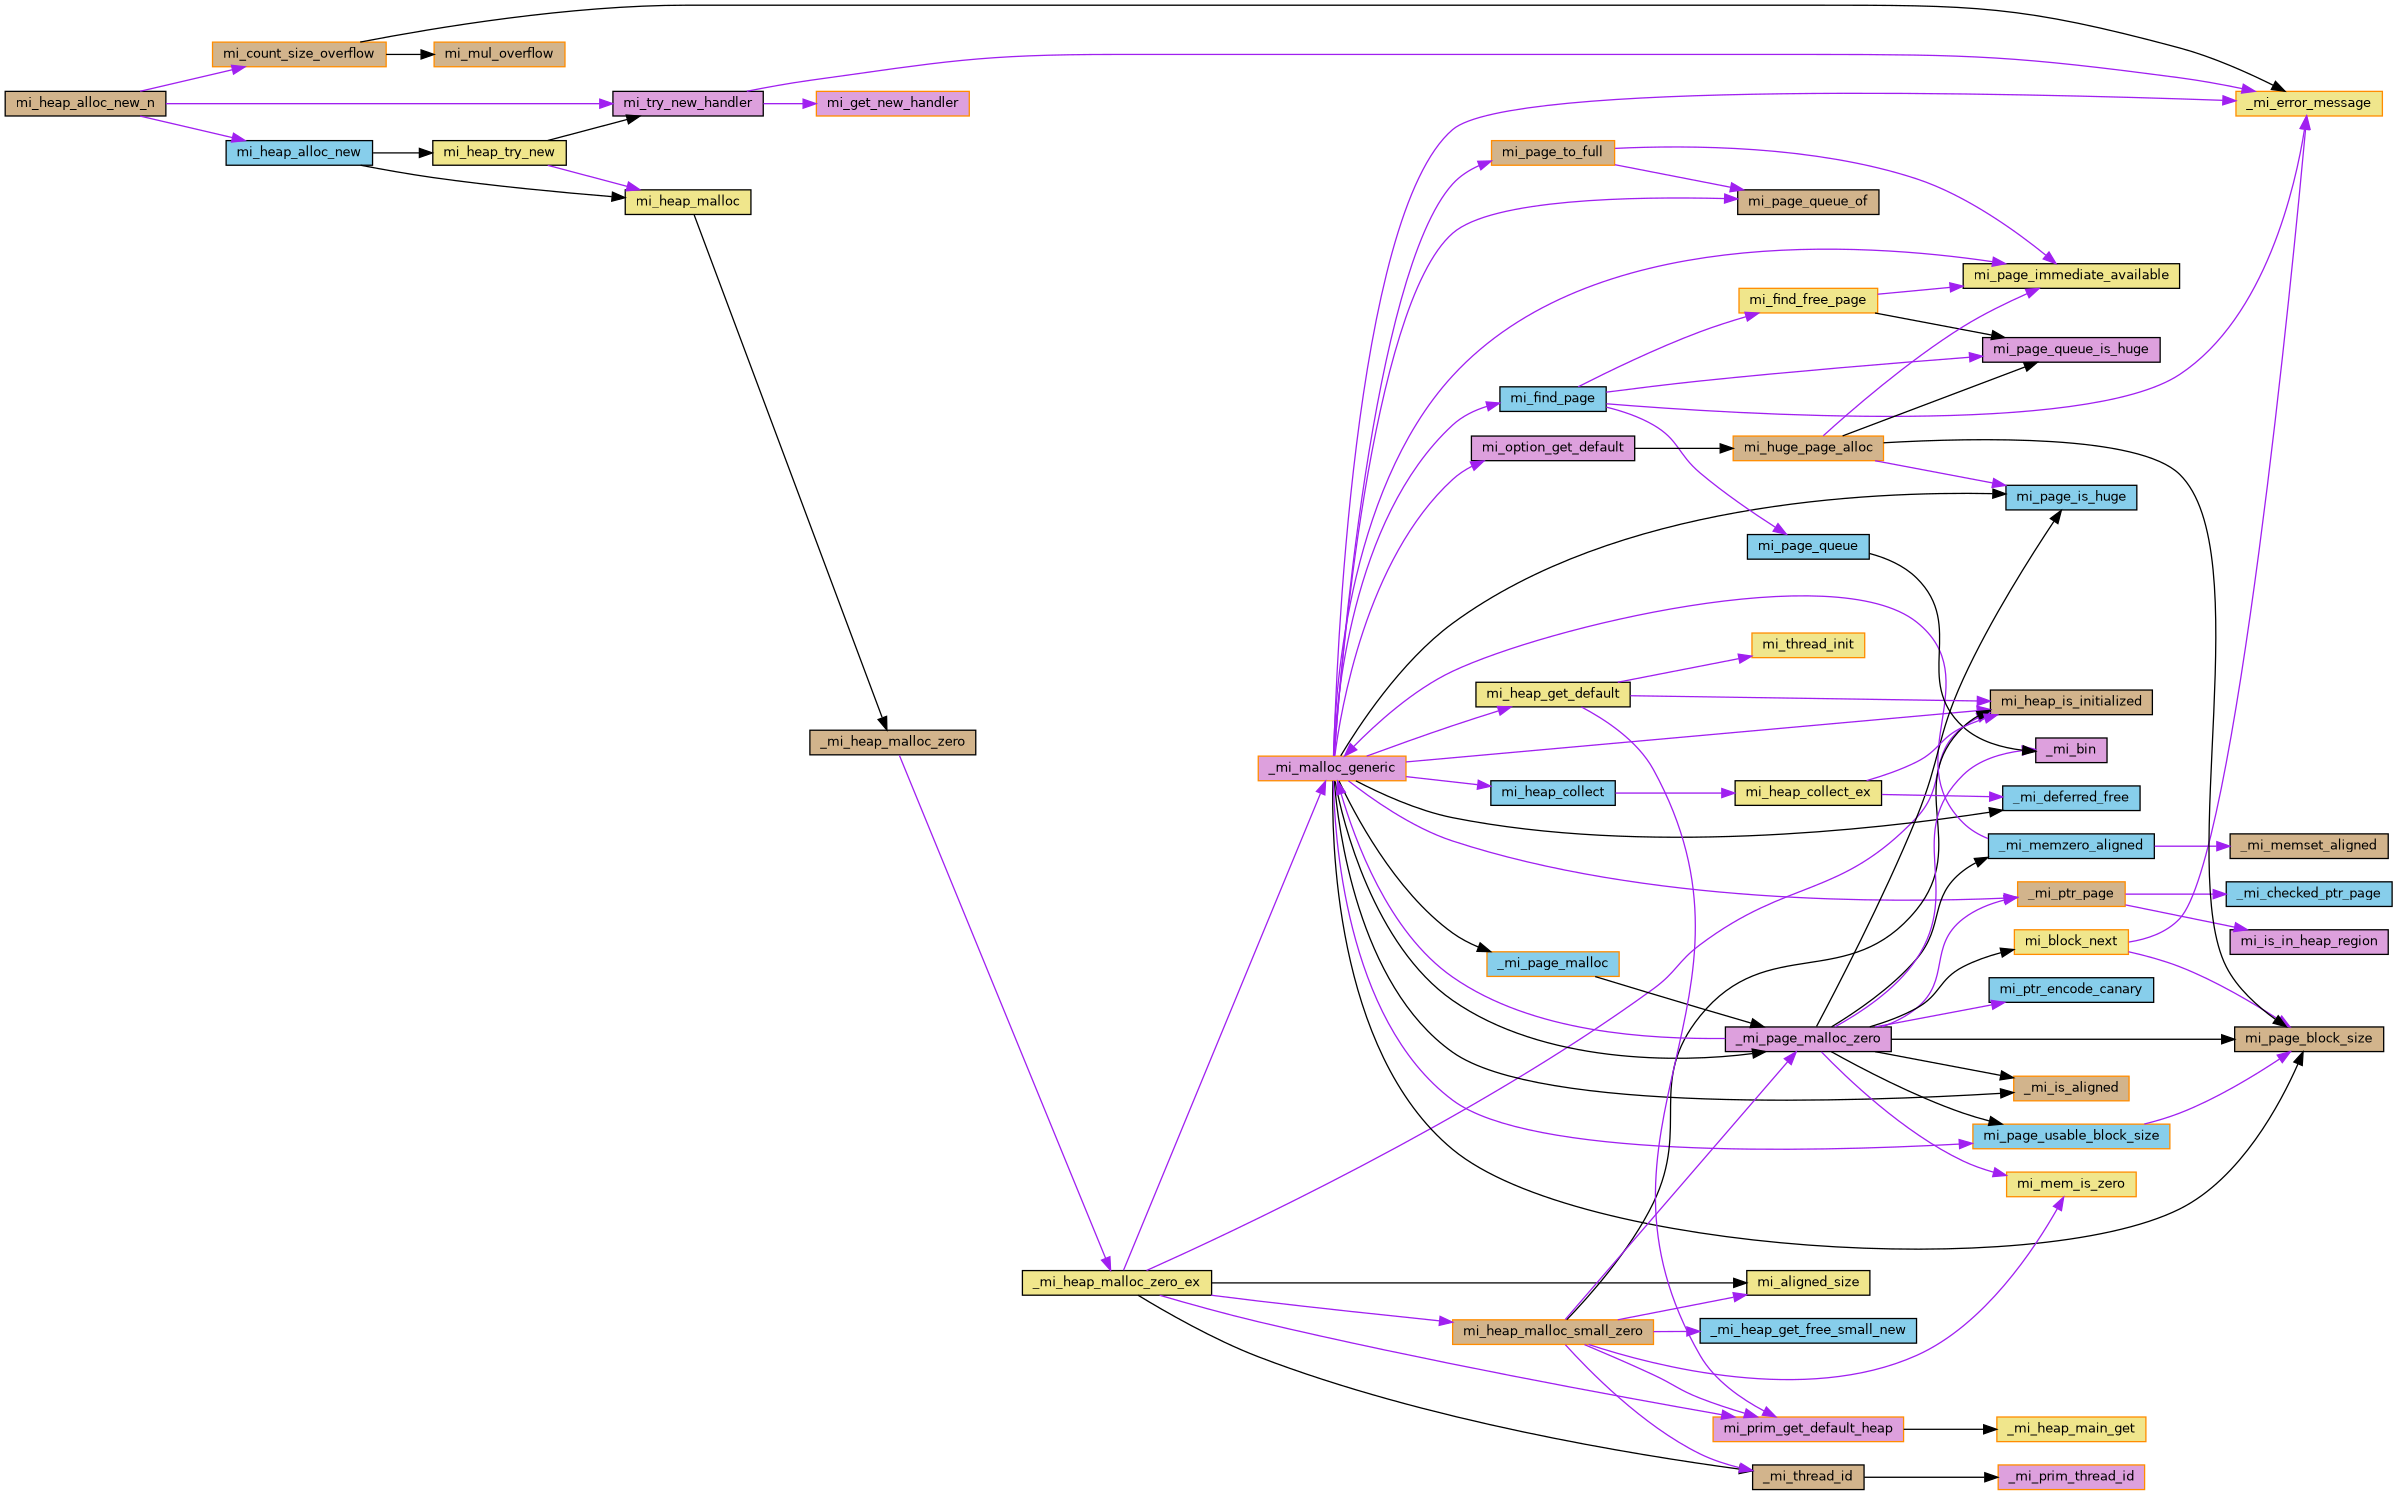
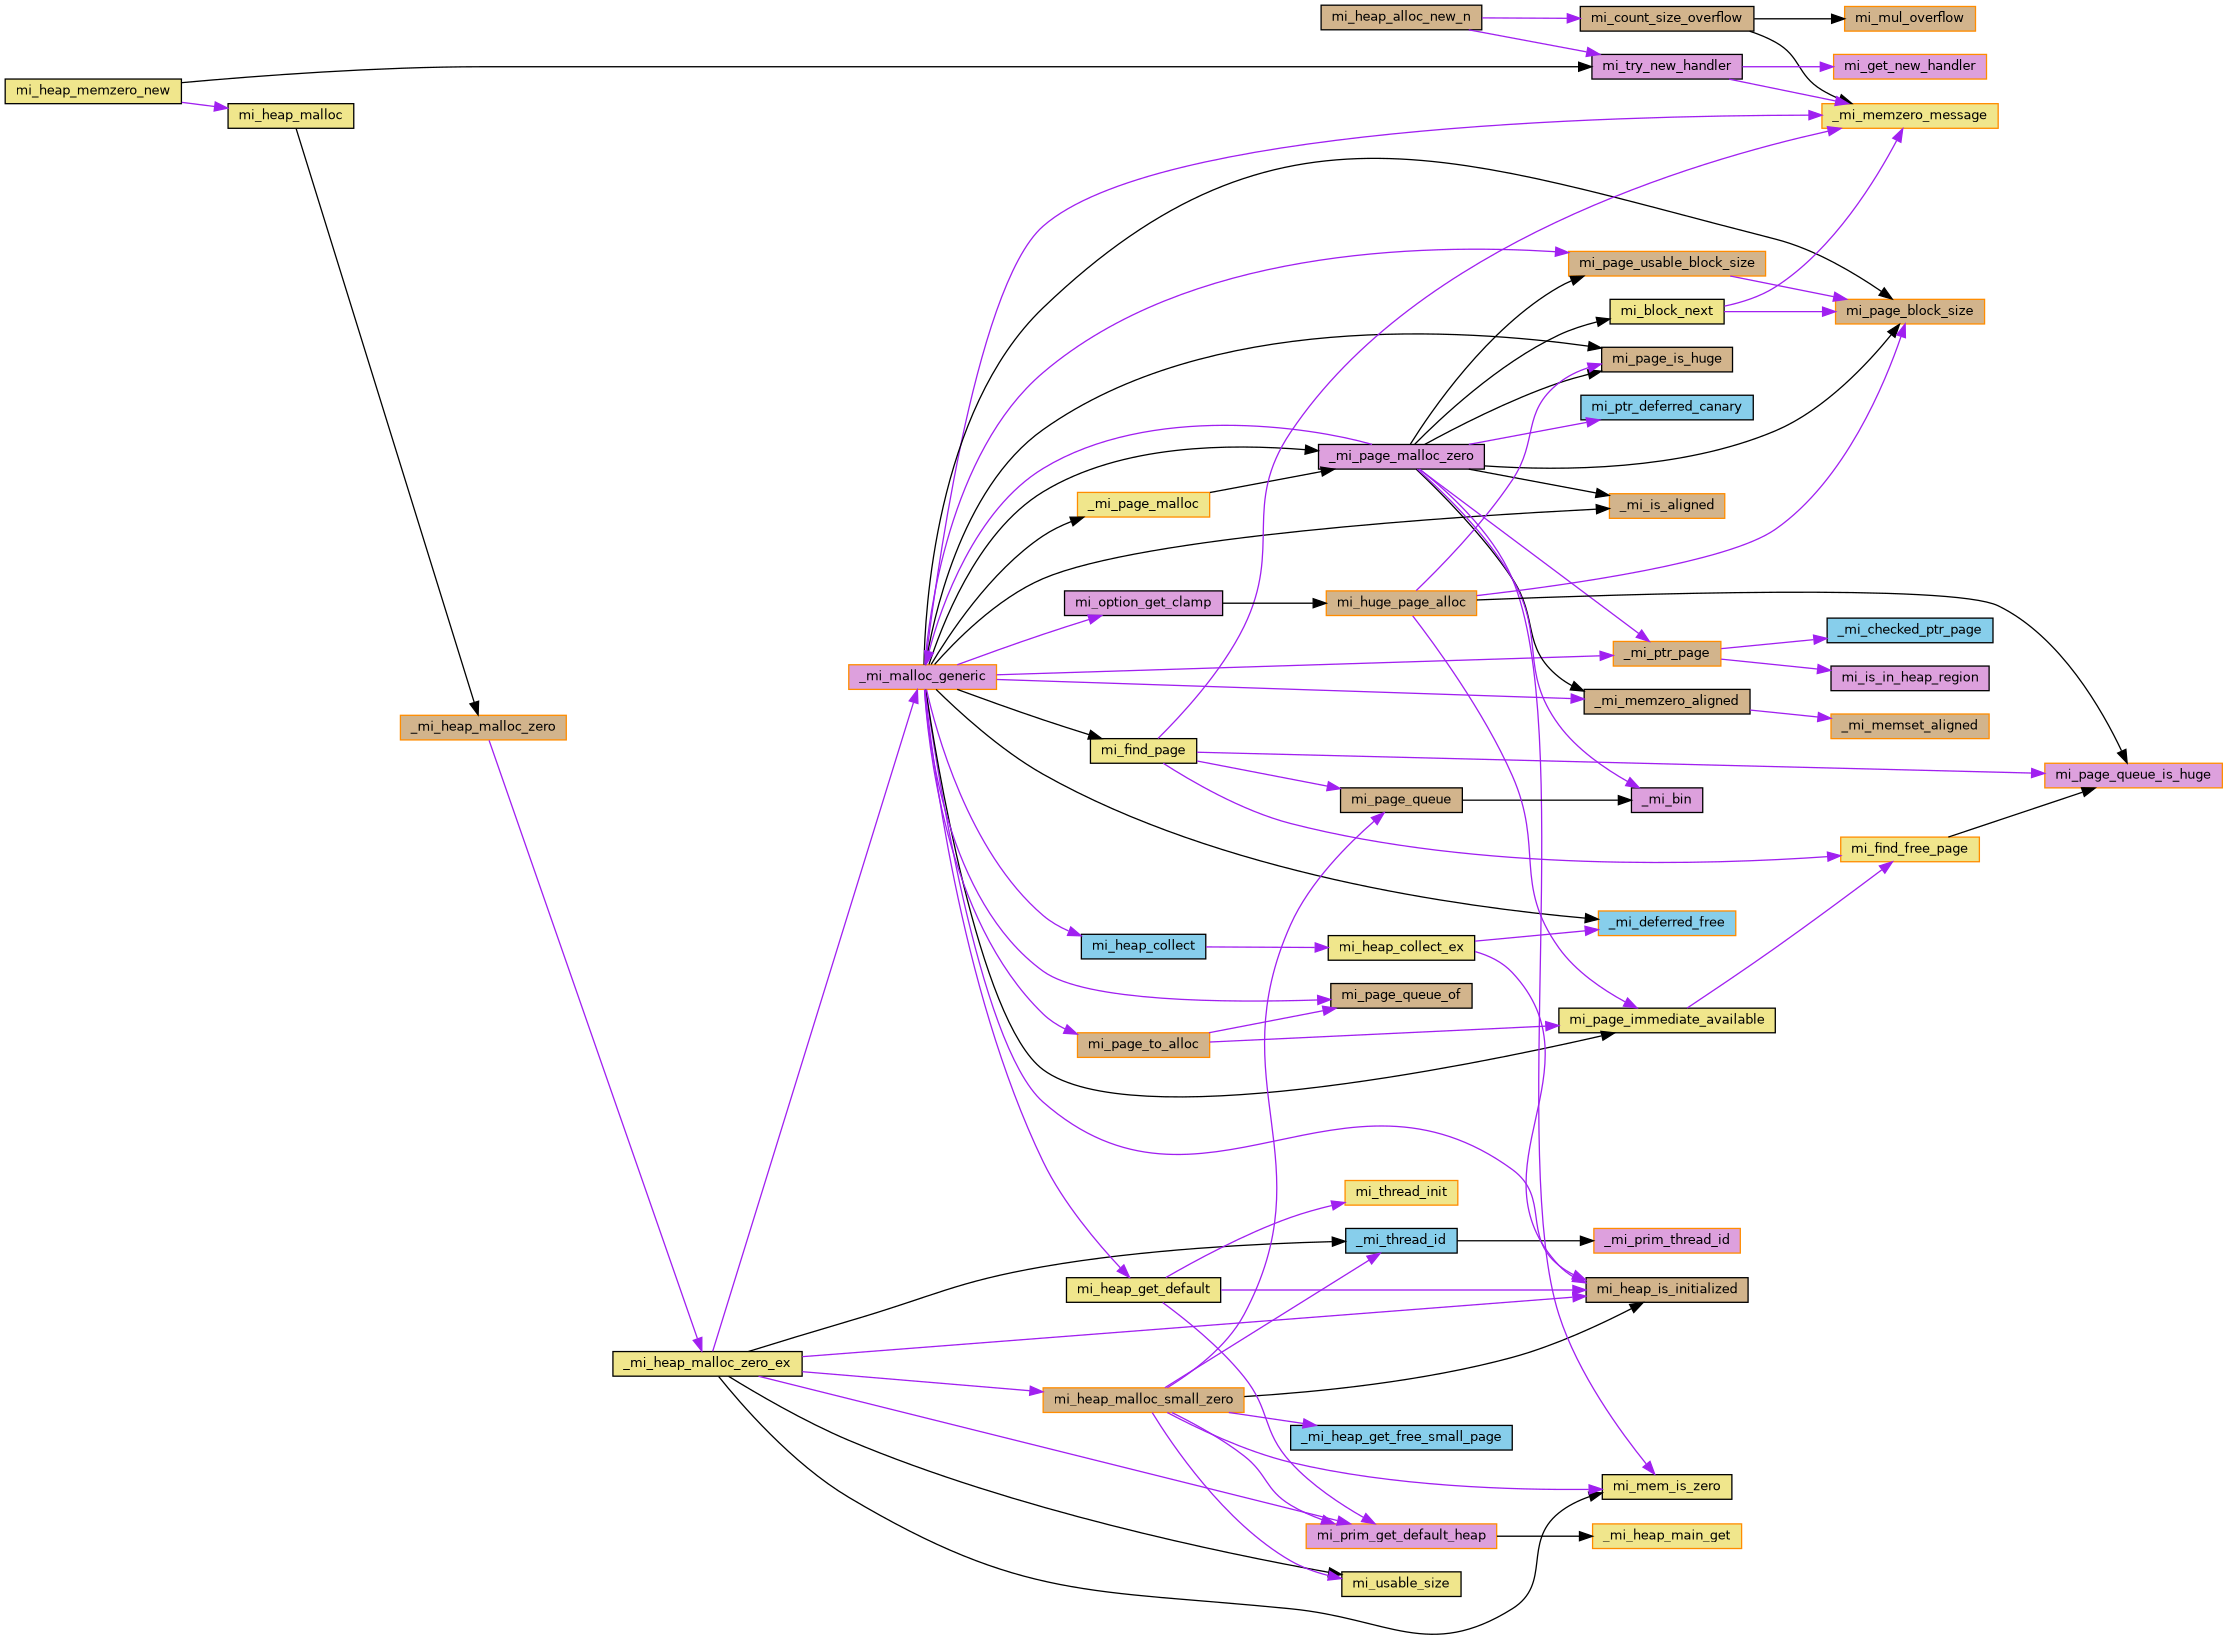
(299, 54) -> (1667, 19)
(2309, 104) -> (1910, 116)
(299, 153) -> none
(500, 153) -> (93, 91)
(1553, 153) -> (1144, 1045)
(1914, 291) -> (1786, 941)
(1517, 323) -> (1122, 1093)
(2071, 350) -> (2134, 776)
(1553, 399) -> (1144, 751)
(1553, 448) -> (1144, 603)
(2071, 498) -> (1667, 360)
(1808, 547) -> (1401, 800)
(1370, 560) -> (1023, 713)
(1743, 600) -> (1284, 689)
(2214, 603) -> (1742, 545)
(893, 743) -> (483, 728)
(2071, 798) -> (1667, 923)
(2071, 846) -> (1667, 702)
(2309, 846) -> (1910, 726)
(2071, 942) -> (1667, 312)
(1553, 964) -> (1144, 505)
(2071, 990) -> (1667, 408)
(2309, 1039) -> (1910, 312)
(2071, 1136) -> (1667, 264)
(2071, 1184) -> (1667, 1487)
(1676, 1191) -> (1270, 1107)
(1808, 1283) -> (1401, 1584)
(1808, 1331) -> (1401, 1438)
(1808, 1477) -> (1401, 1241)
none -> (1158, 1597)
